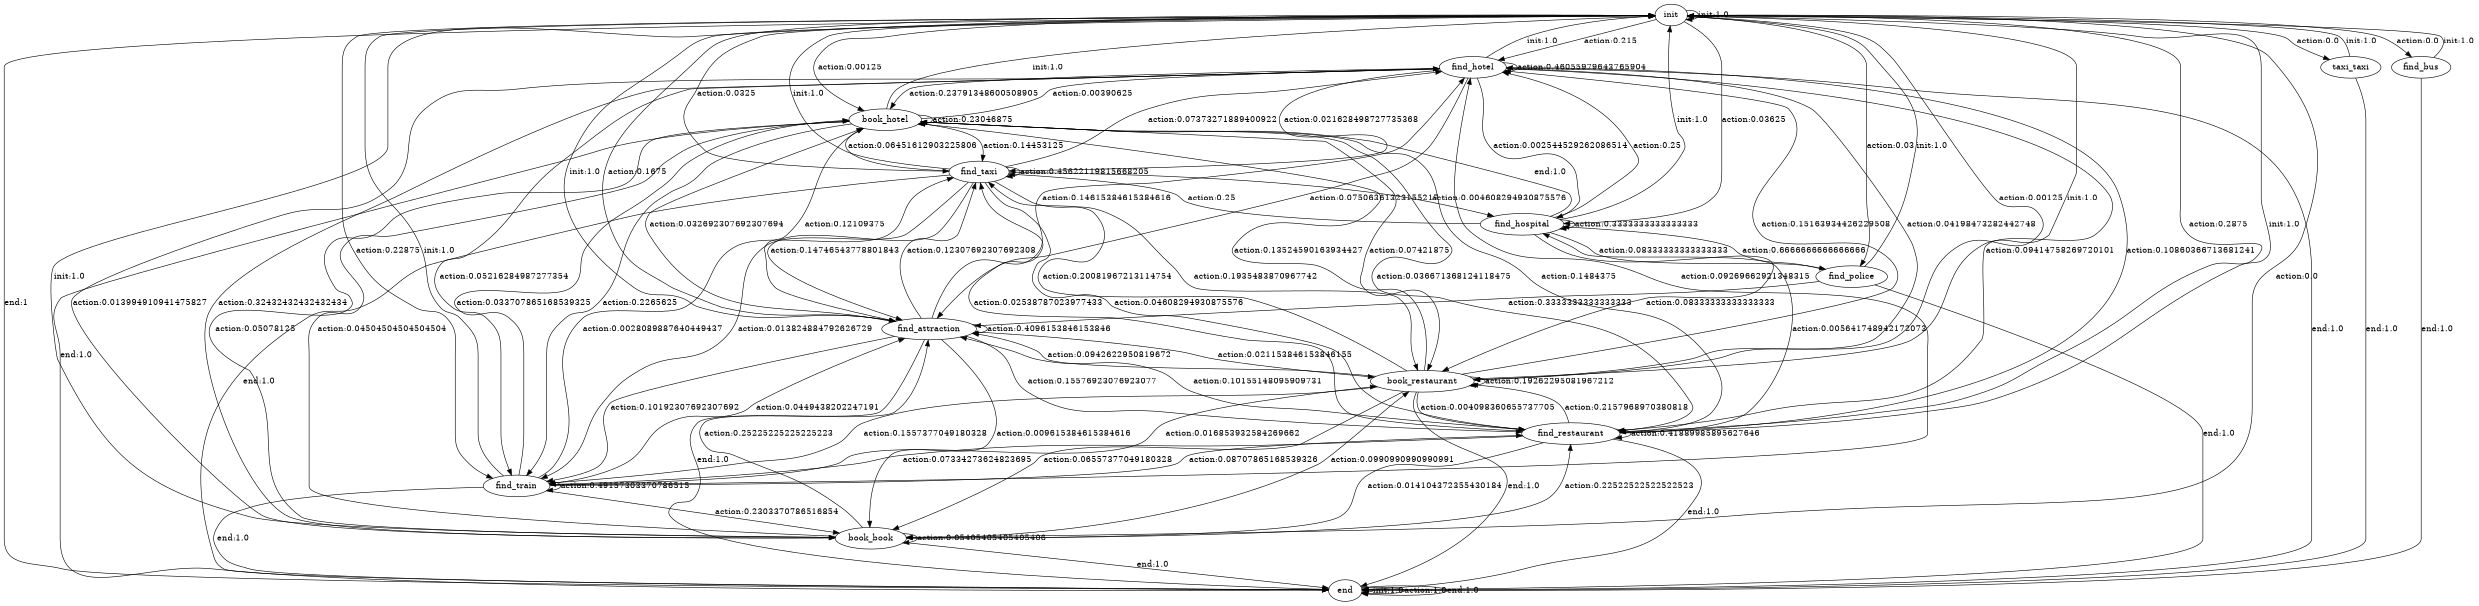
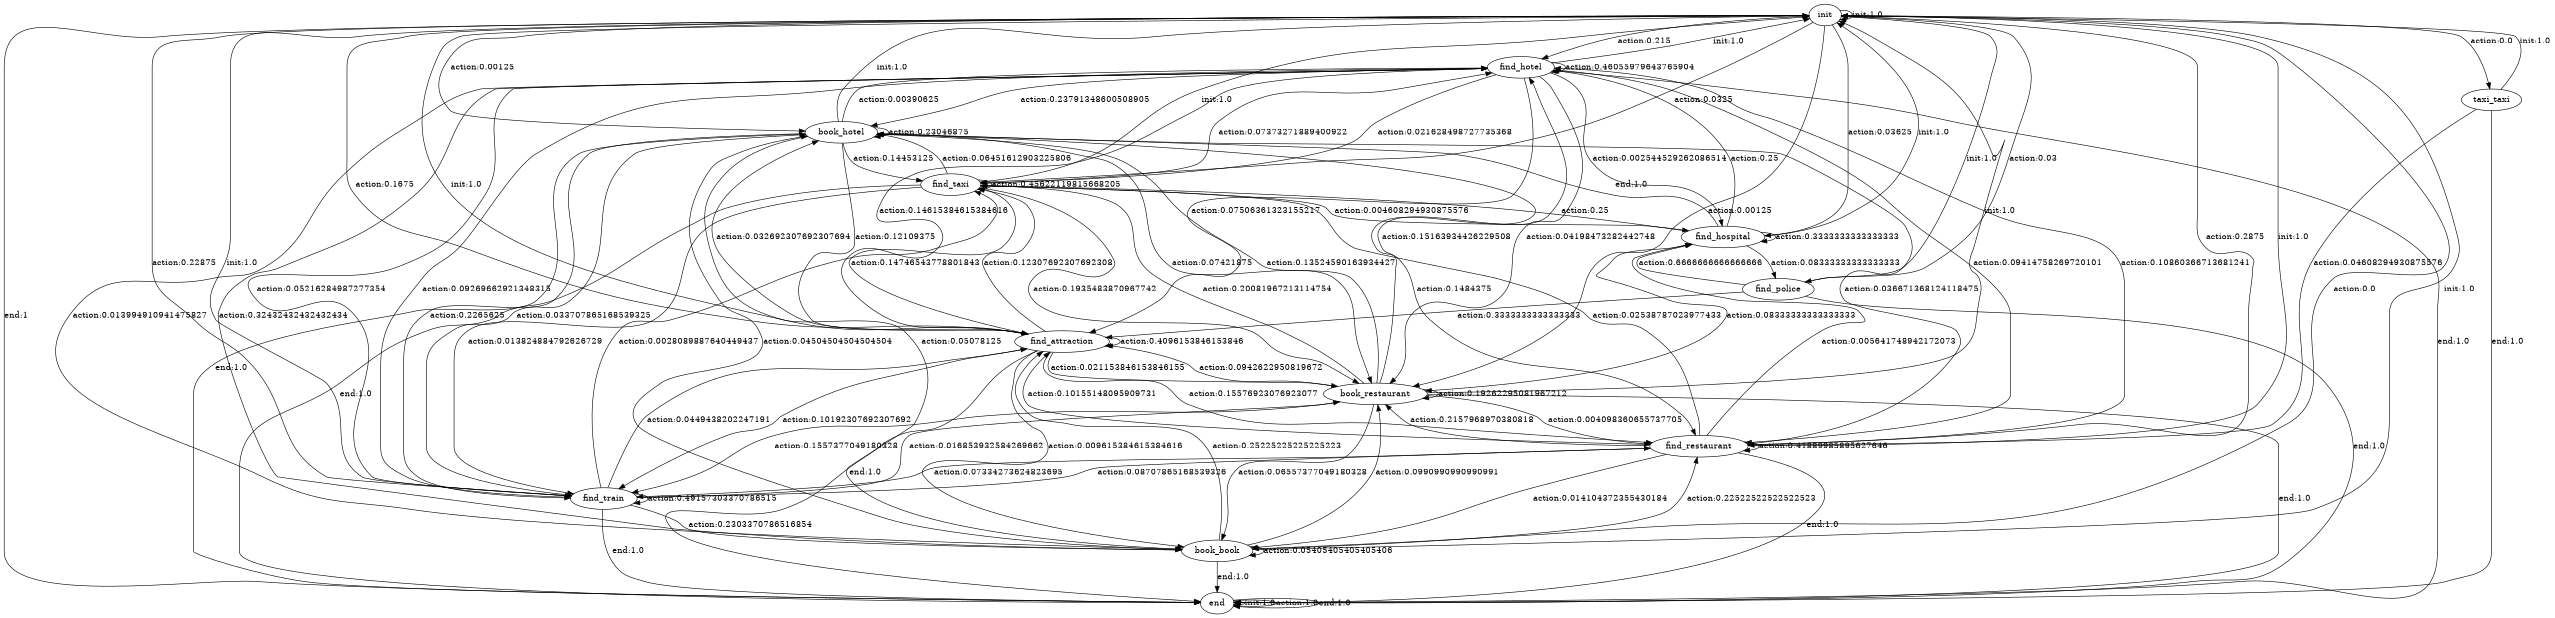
(2421, 67) -> none
(1217, 323) -> (2260, 427)
